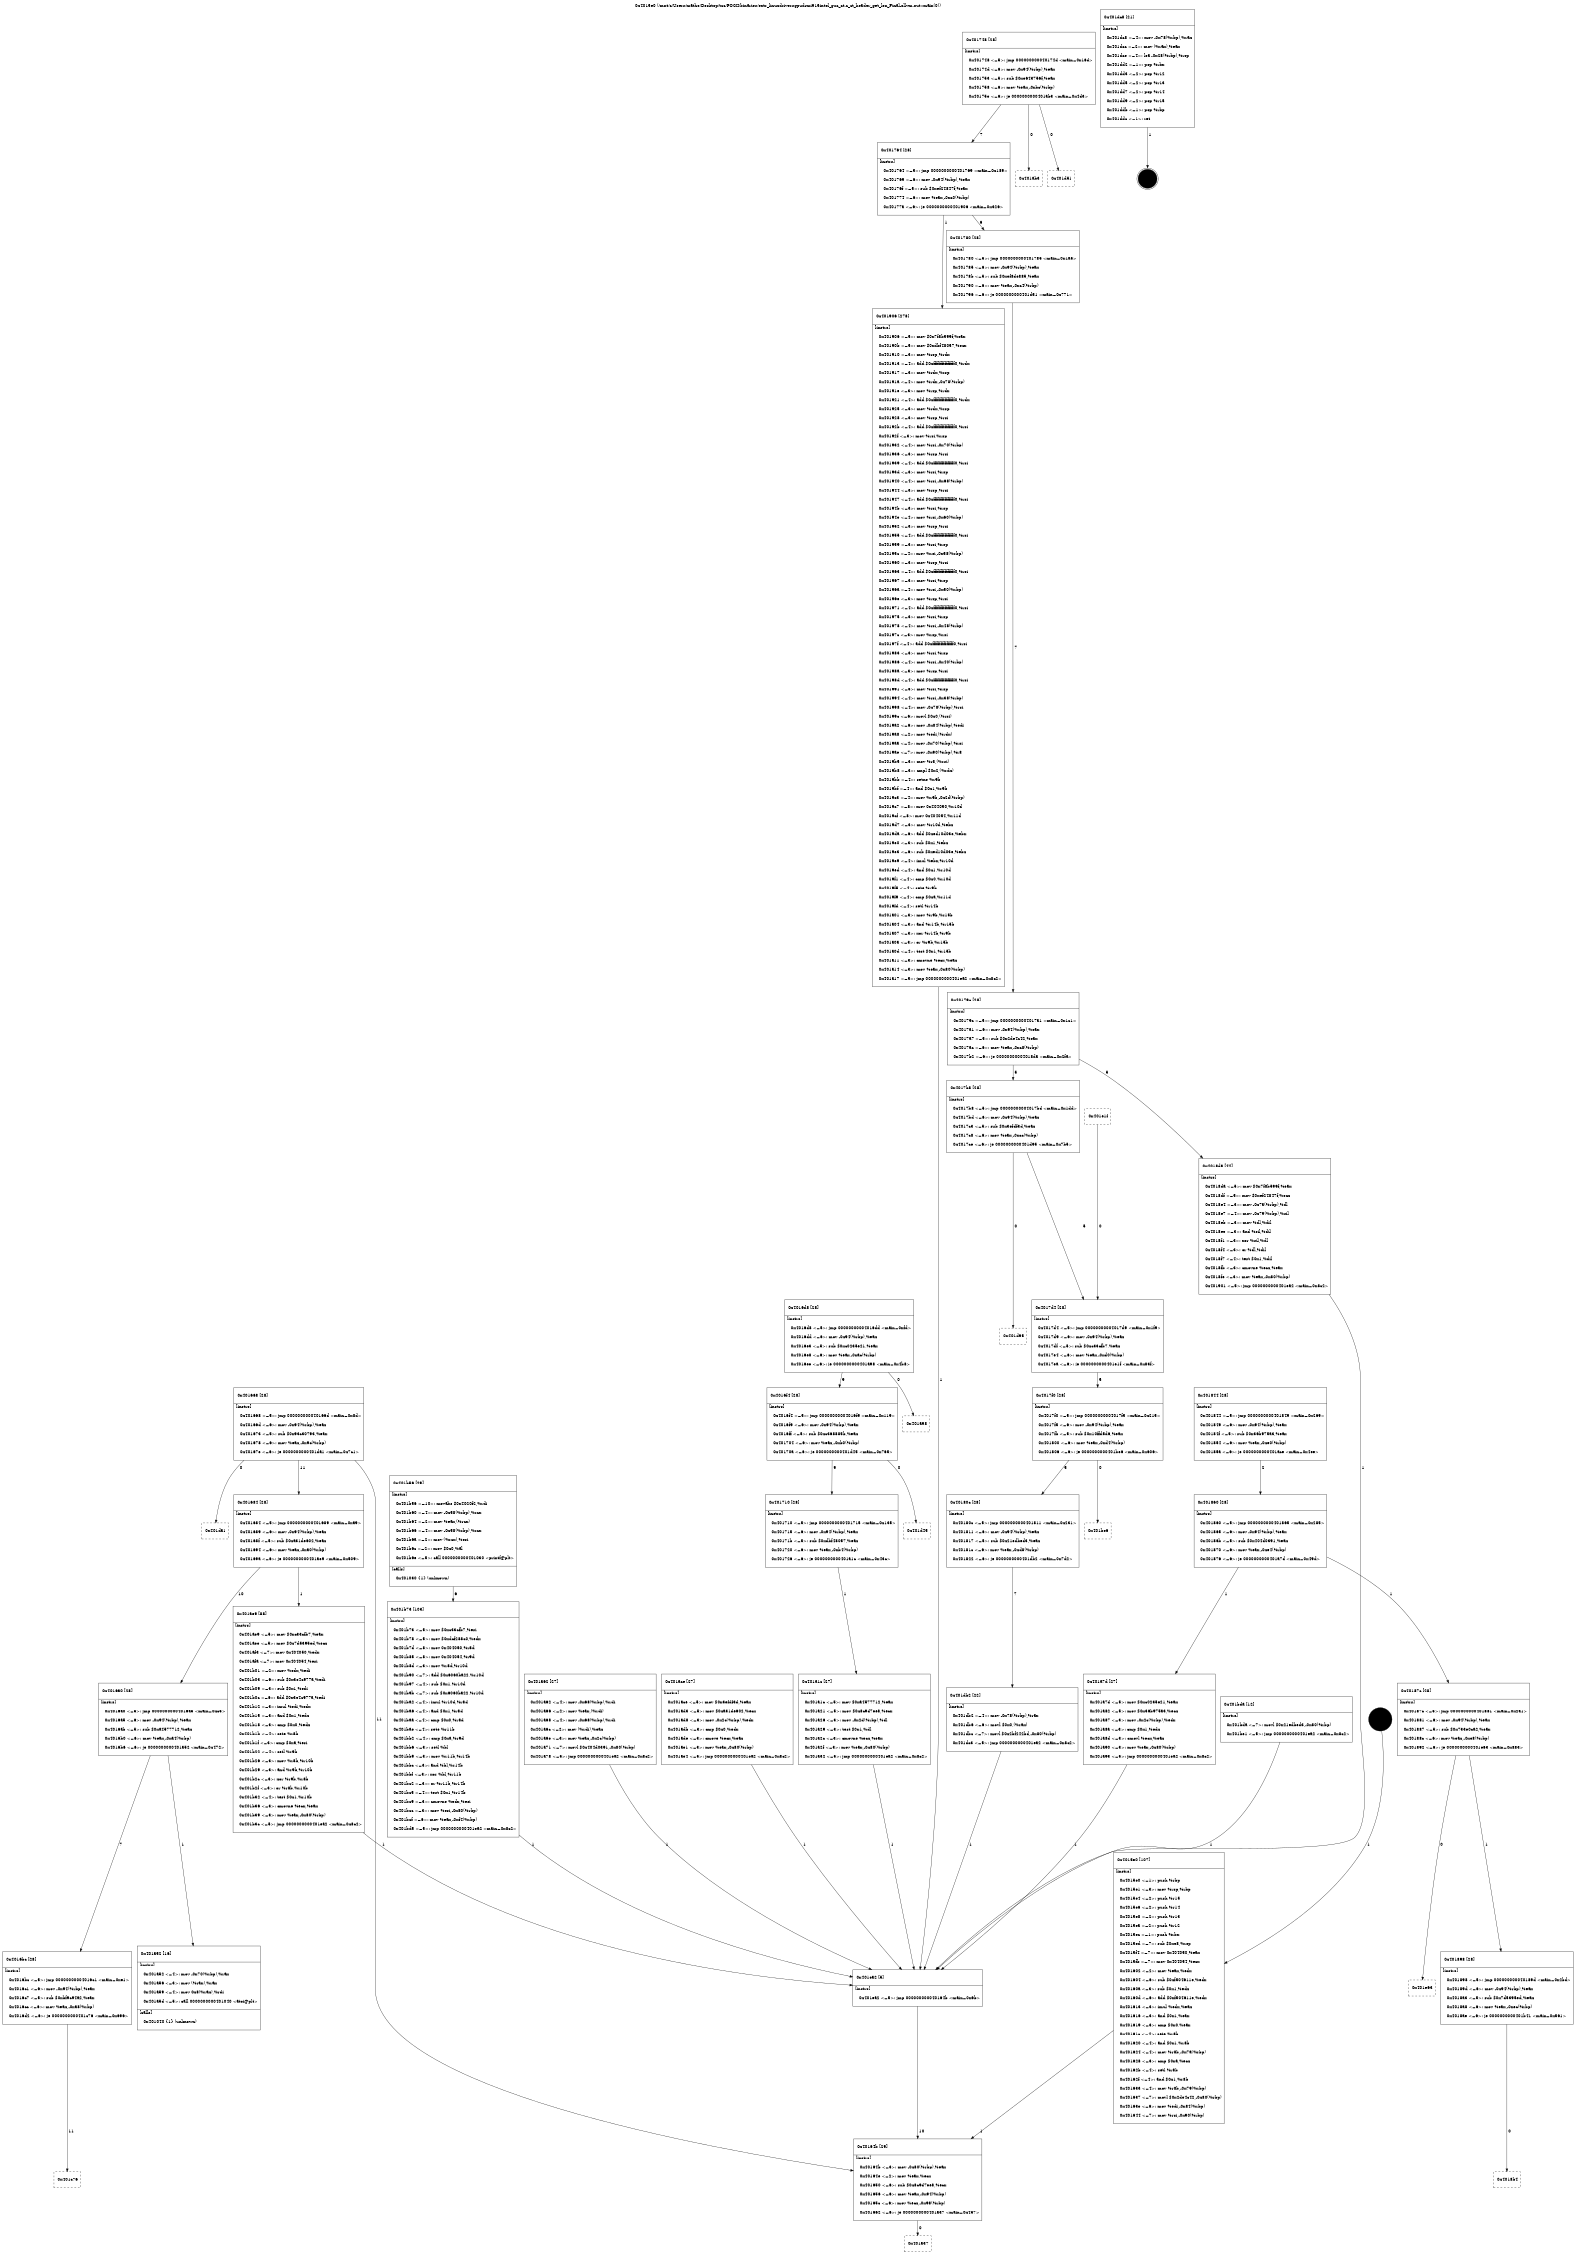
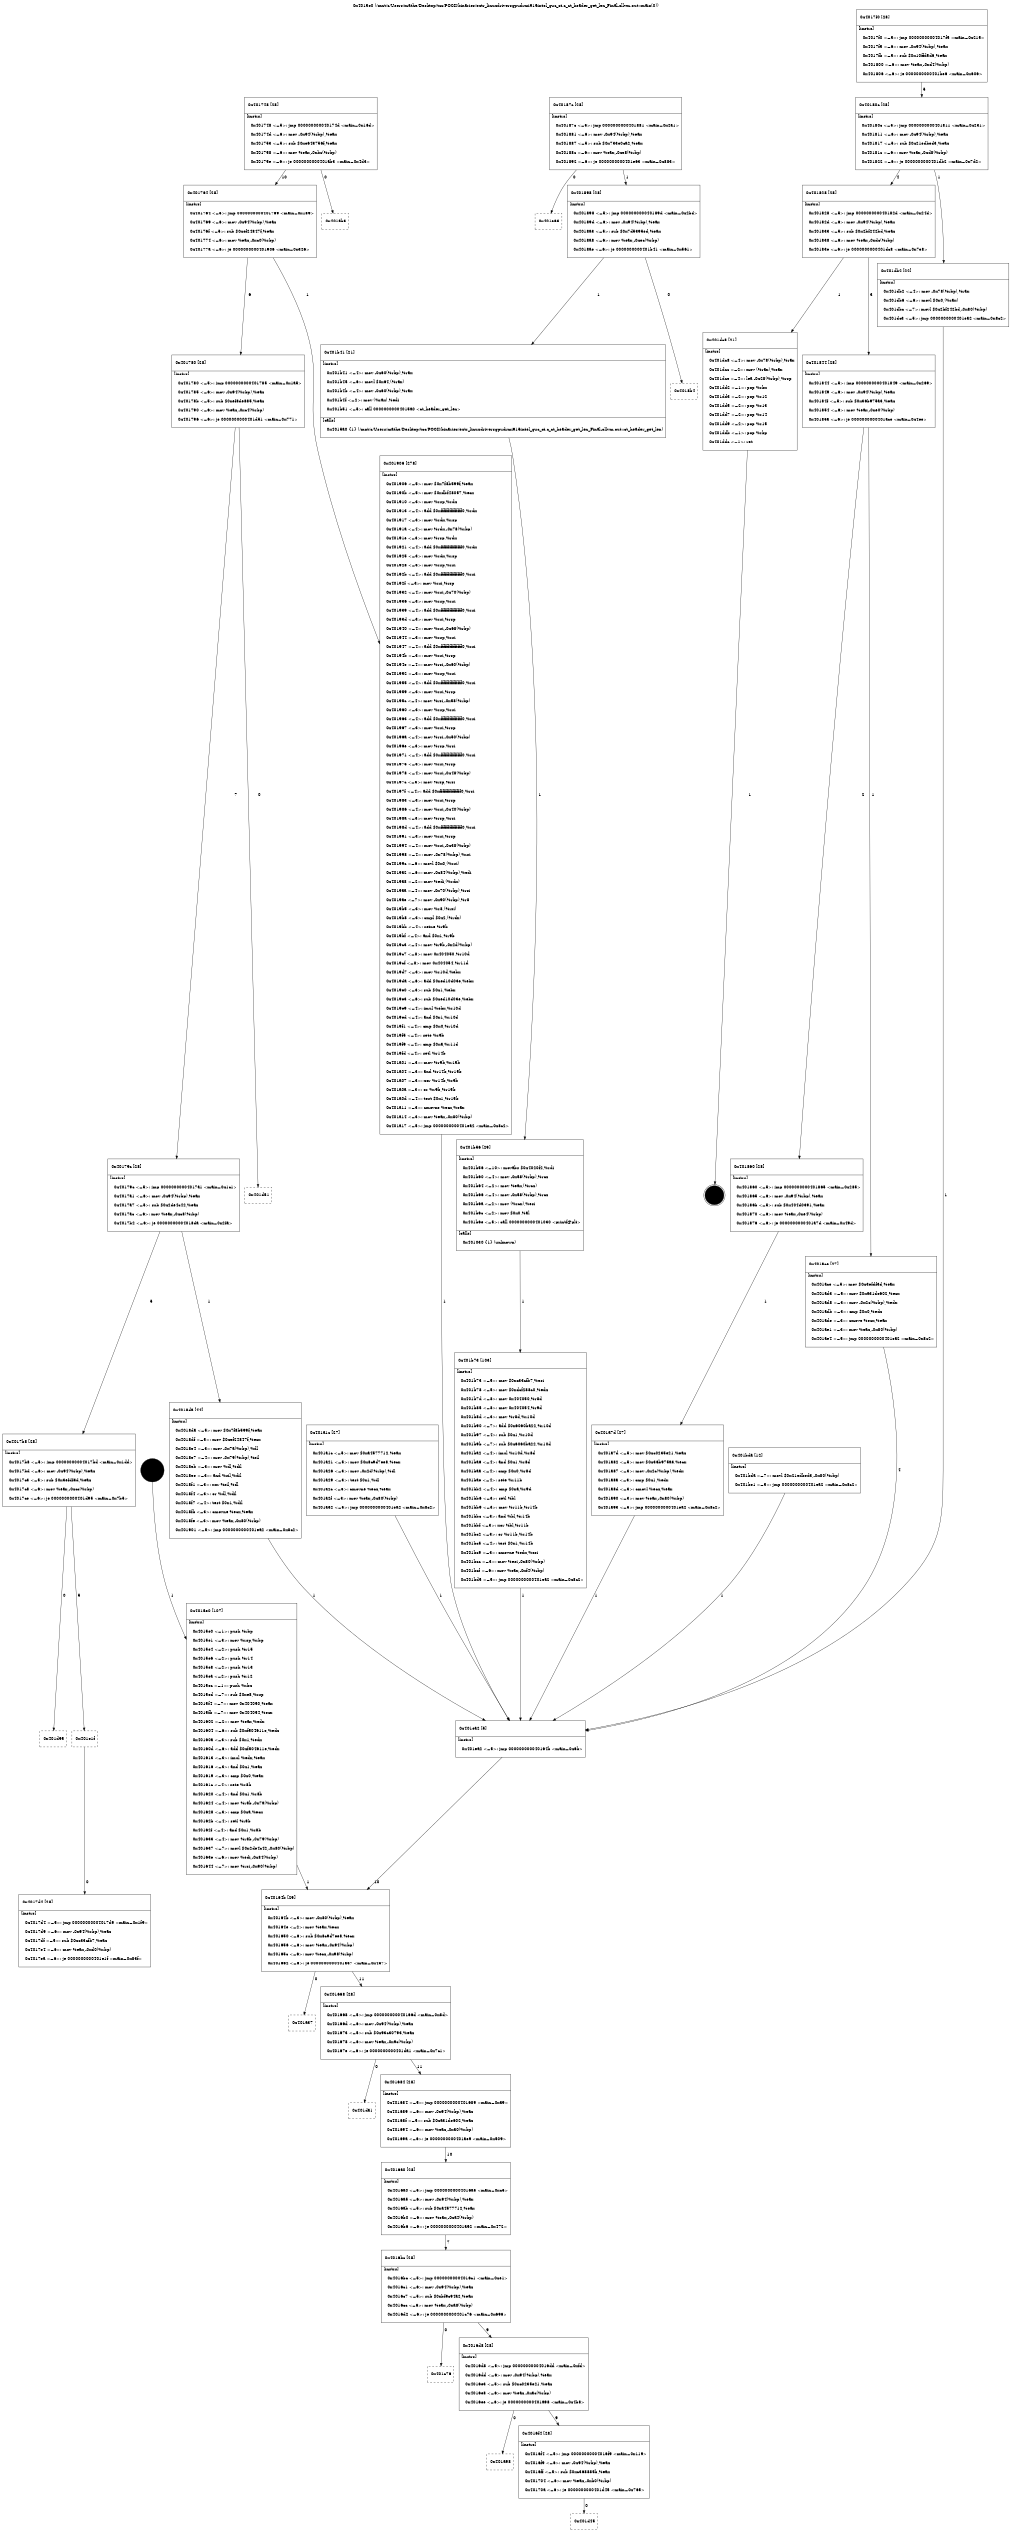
(981, 135) -> (284, 177)
(1049, 136) -> (249, 806)
none -> (869, 221)
none -> (493, 391)
none -> (870, 841)
(1106, 1073) -> (208, 1302)
(1055, 1225) -> (78, 1617)
(1098, 1379) -> none
(832, 1531) -> none
(1098, 1531) -> none
(455, 1594) -> (523, 1302)
(1015, 1594) -> (938, 177)
(1399, 1607) -> none
(299, 1719) -> none
(590, 1719) -> none
(804, 1845) -> (899, 1470)
(375, 1985) -> (356, 1978)
(199, 1988) -> none
(71, 2131) -> (445, 2330)
none -> (484, 2329)
